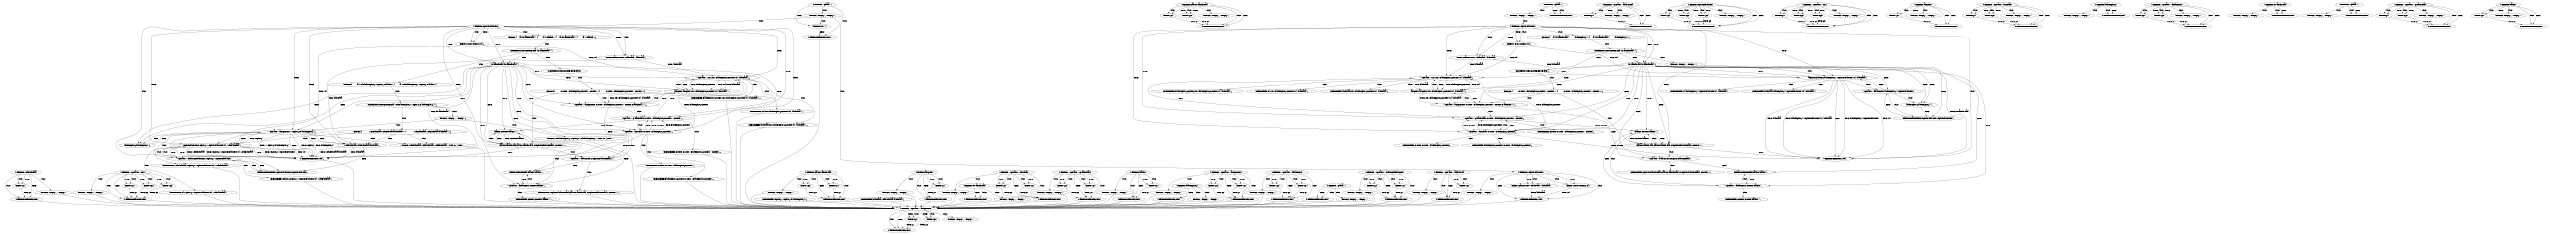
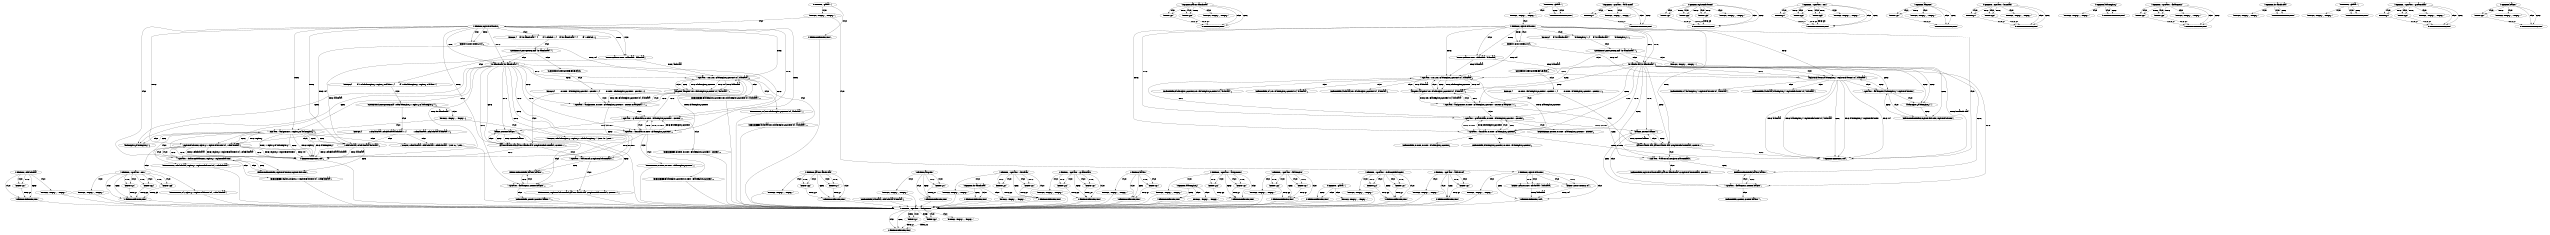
(820, 26) -> none
(785, 199) -> none
